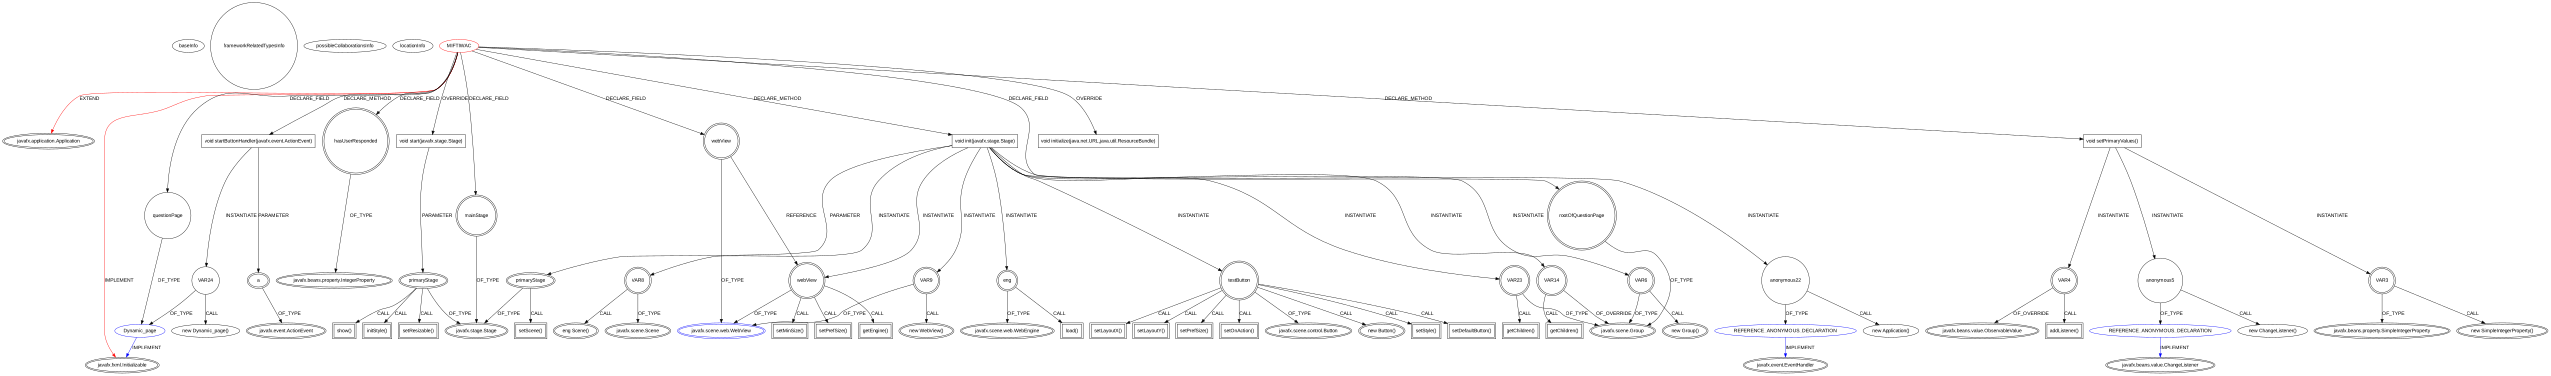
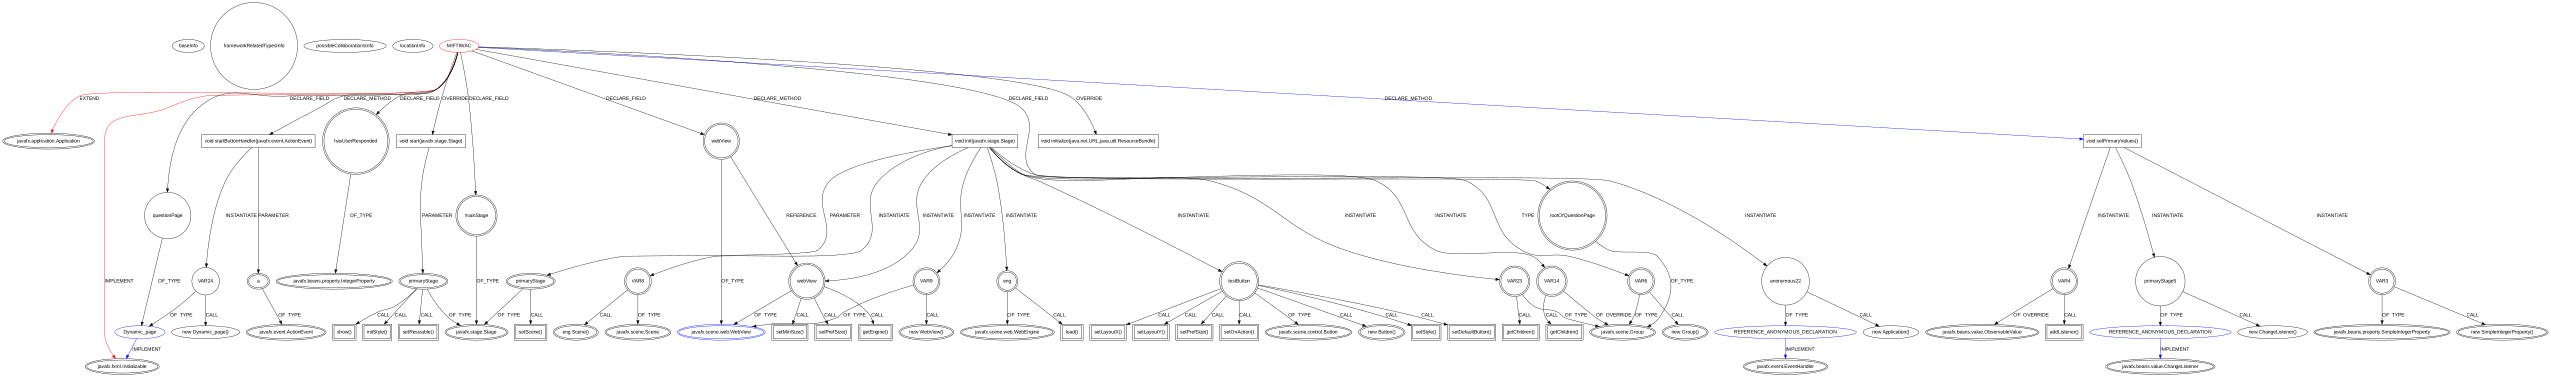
(1279, 93) -> (1279, 93)
(1528, 216) -> (1528, 216)
(2160, 281) -> (2160, 281)
